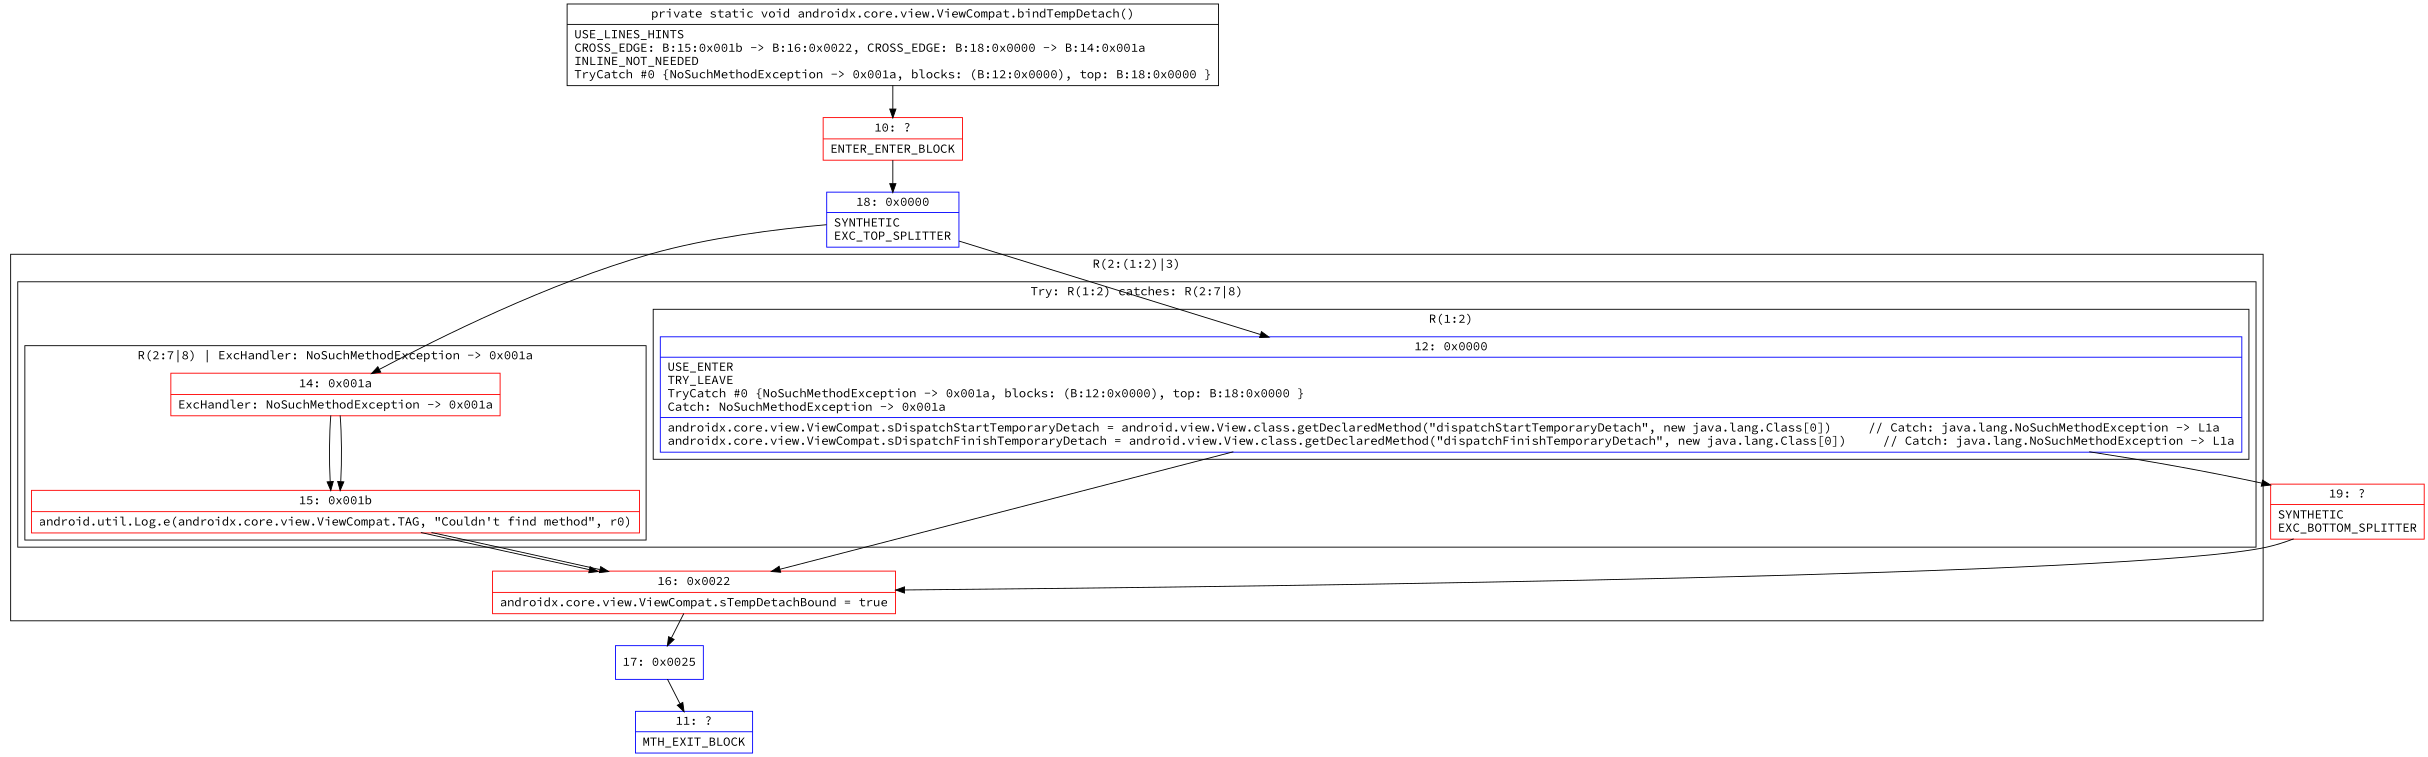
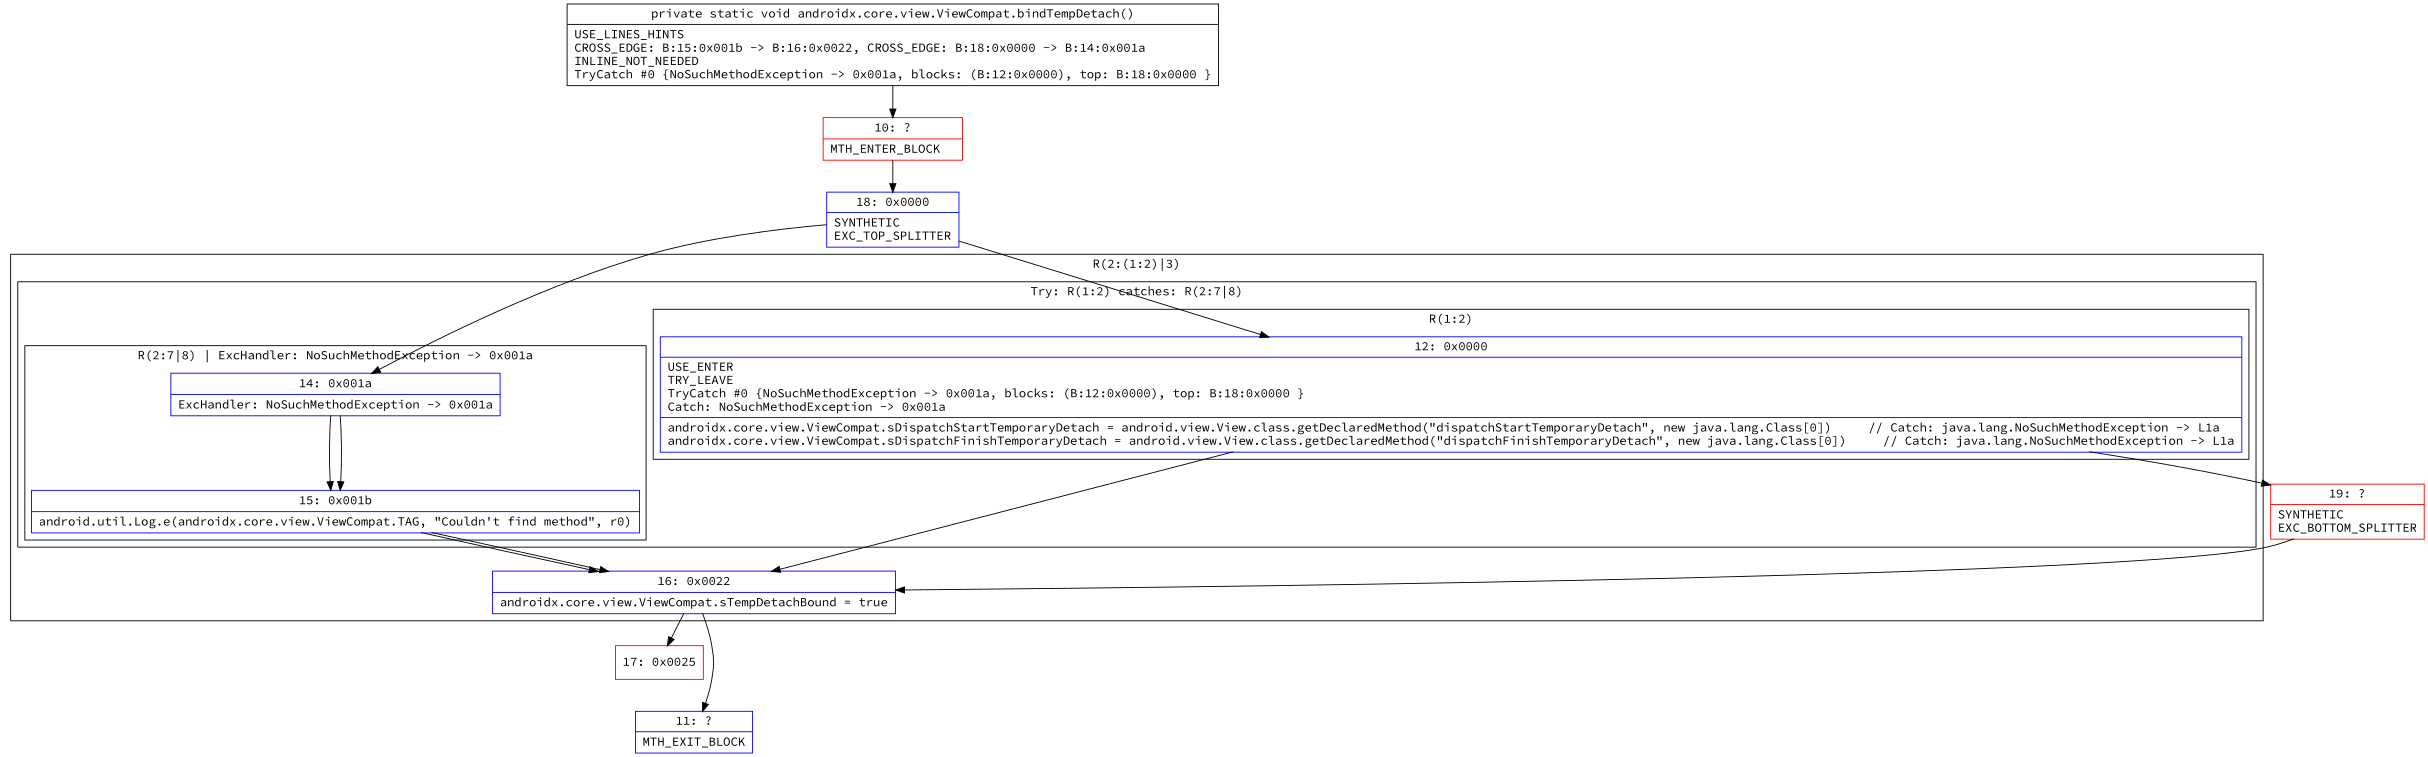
(893, 149) -> (885, 149)
(335, 394) -> (335, 394)
(335, 512) -> (335, 512)
(694, 592) -> (694, 592)
(659, 663) -> (659, 663)
(674, 691) -> (713, 658)
